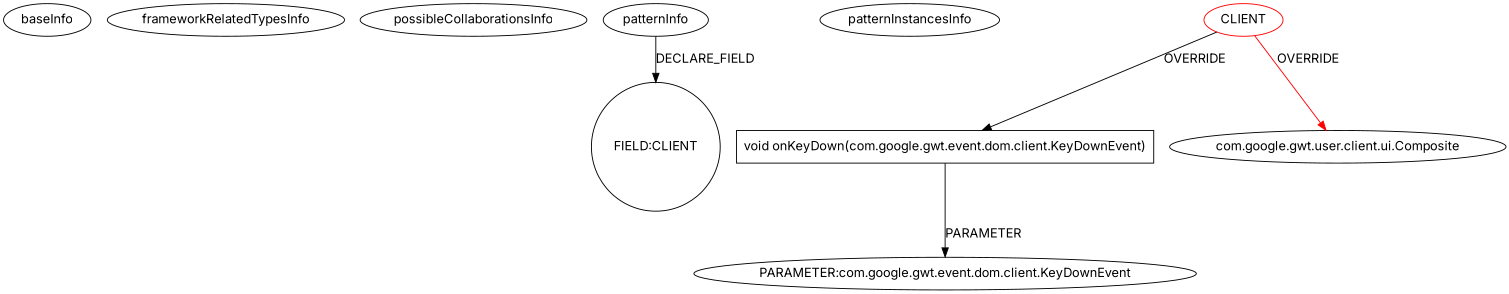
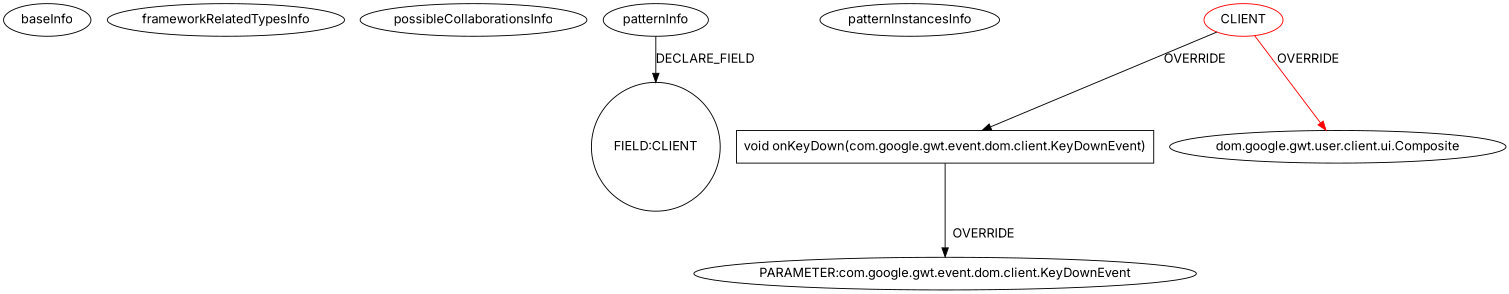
(1338, 147) -> (1338, 147)
(984, 234) -> (984, 234)
